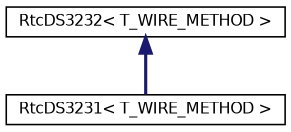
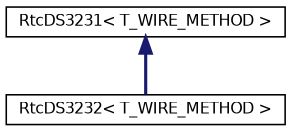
(146, 74) -> (146, 74)
